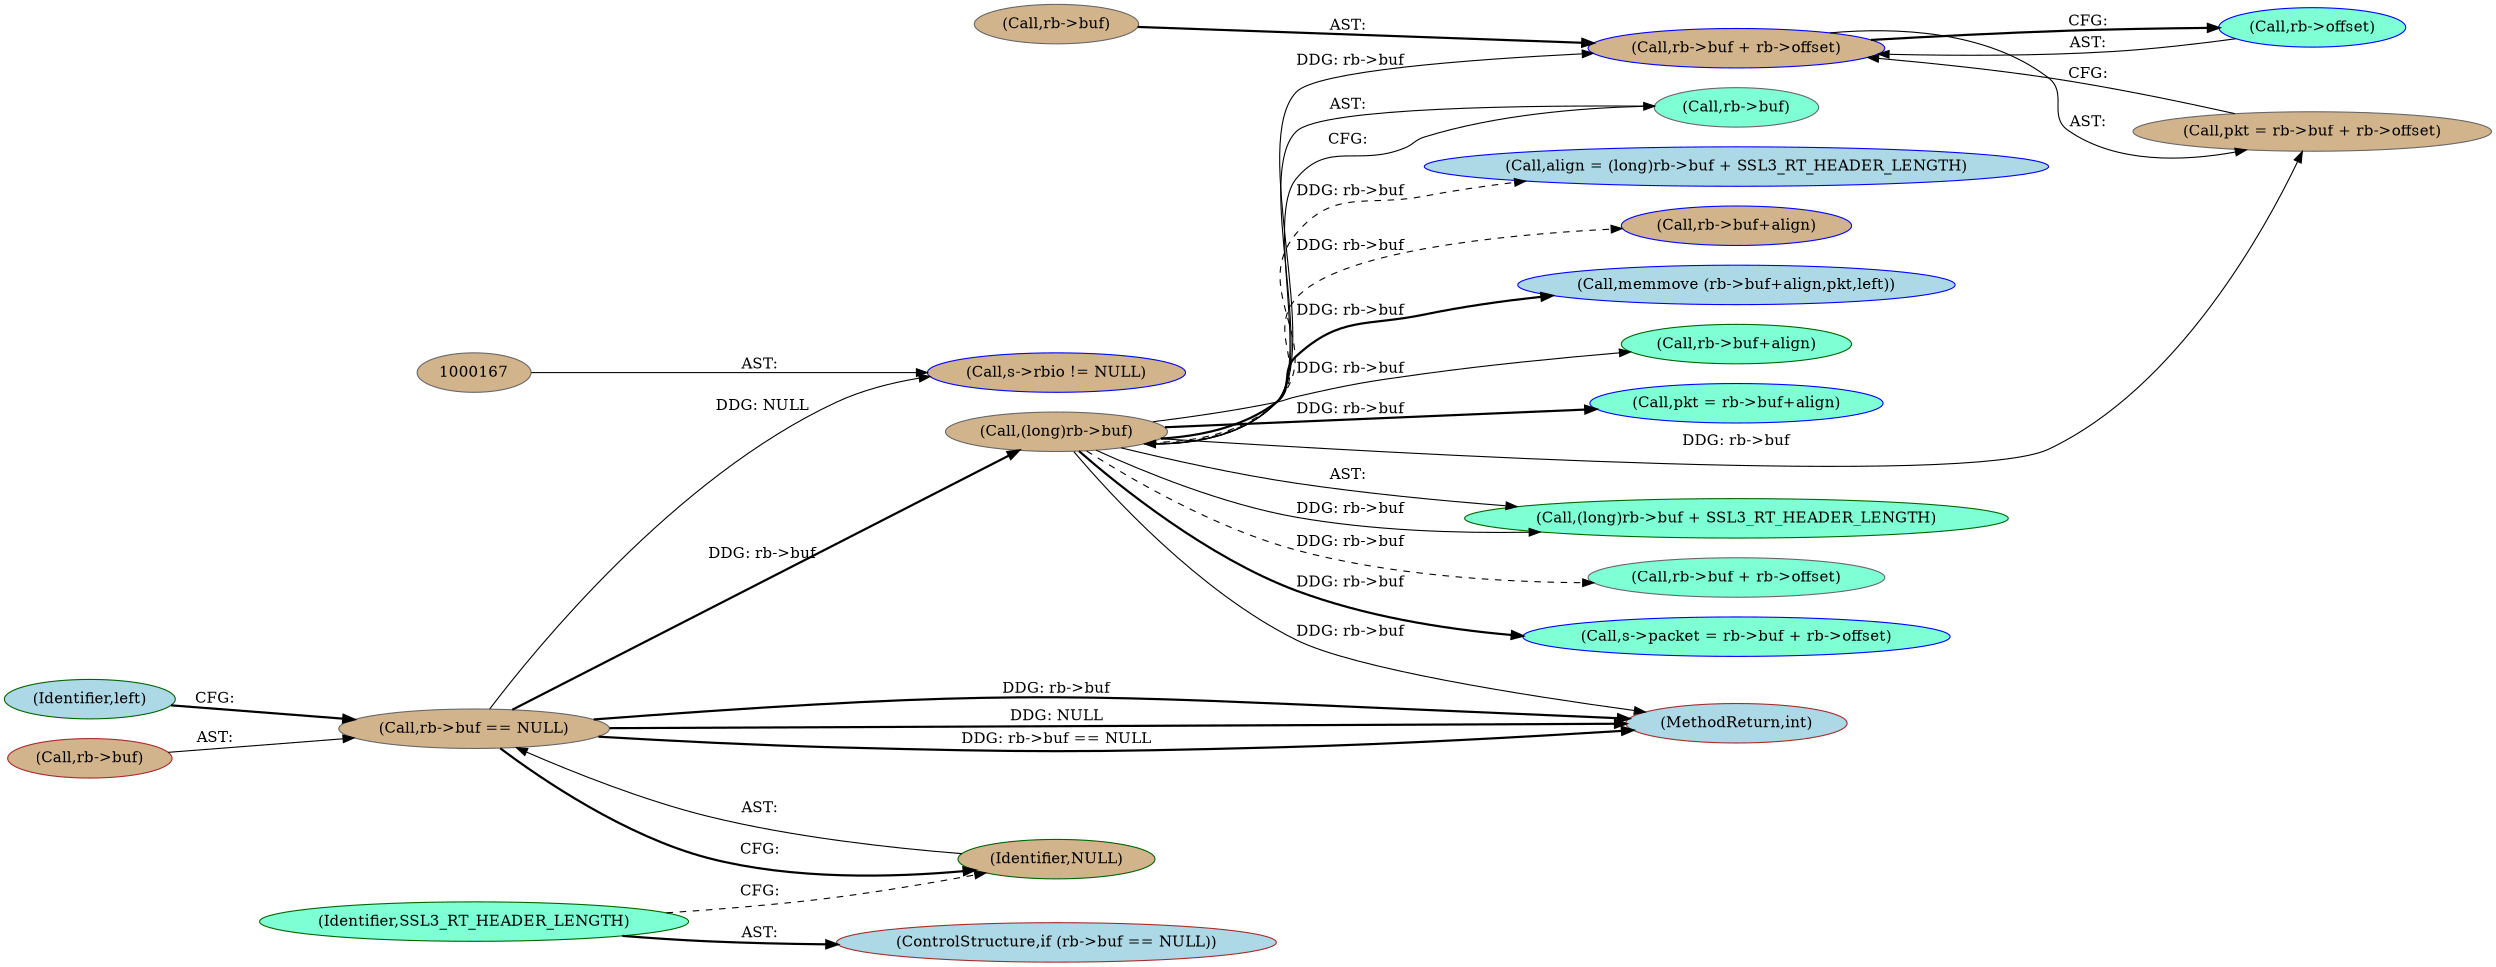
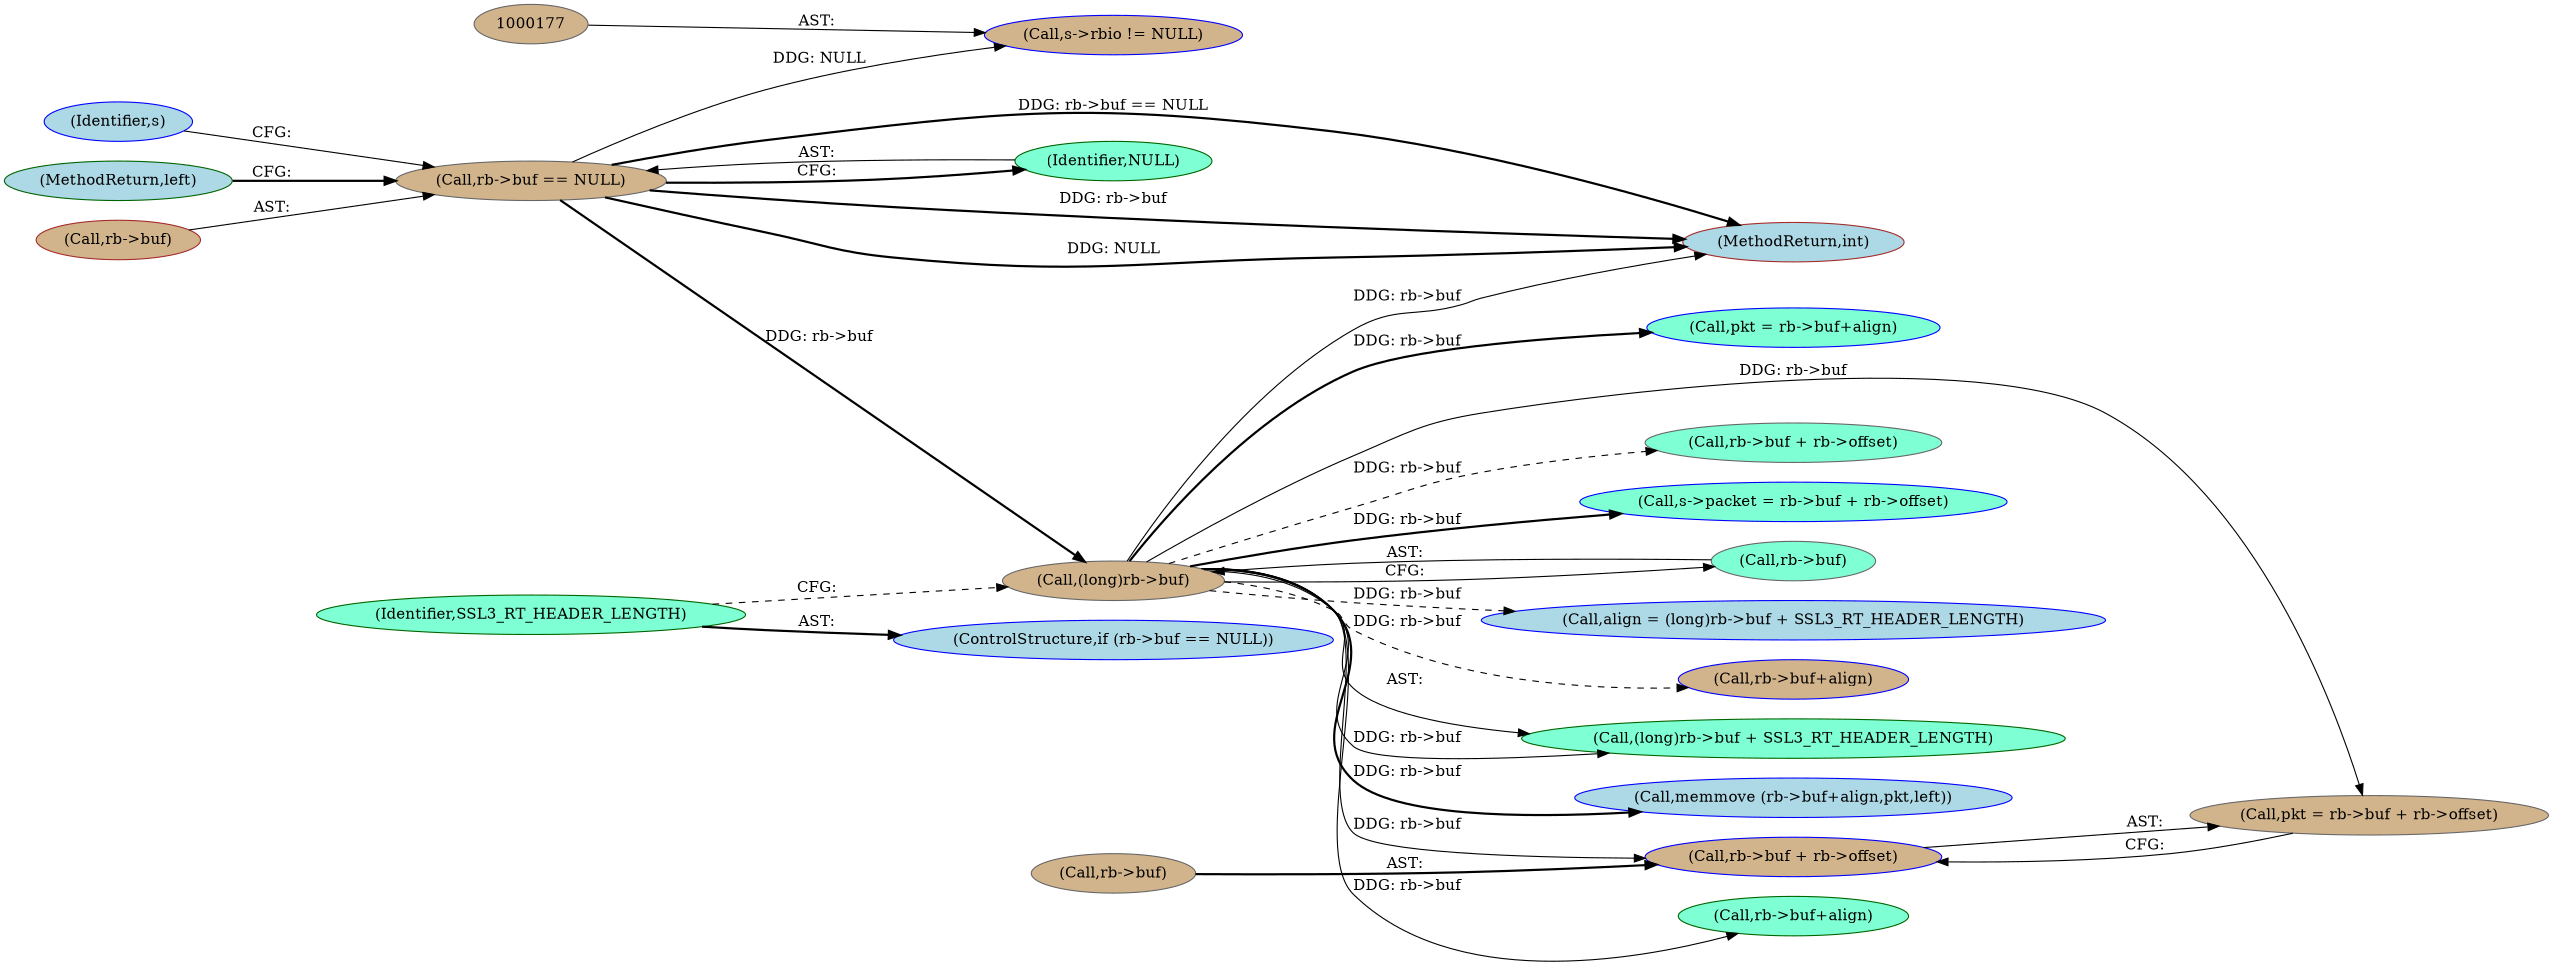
(2312, 27) -> none
none -> (118, 122)
(474, 373) -> (531, 24)
(90, 699) -> (118, 181)
(1056, 859) -> (1113, 161)
(821, 899) -> (855, 596)
(1056, 942) -> (1113, 640)
